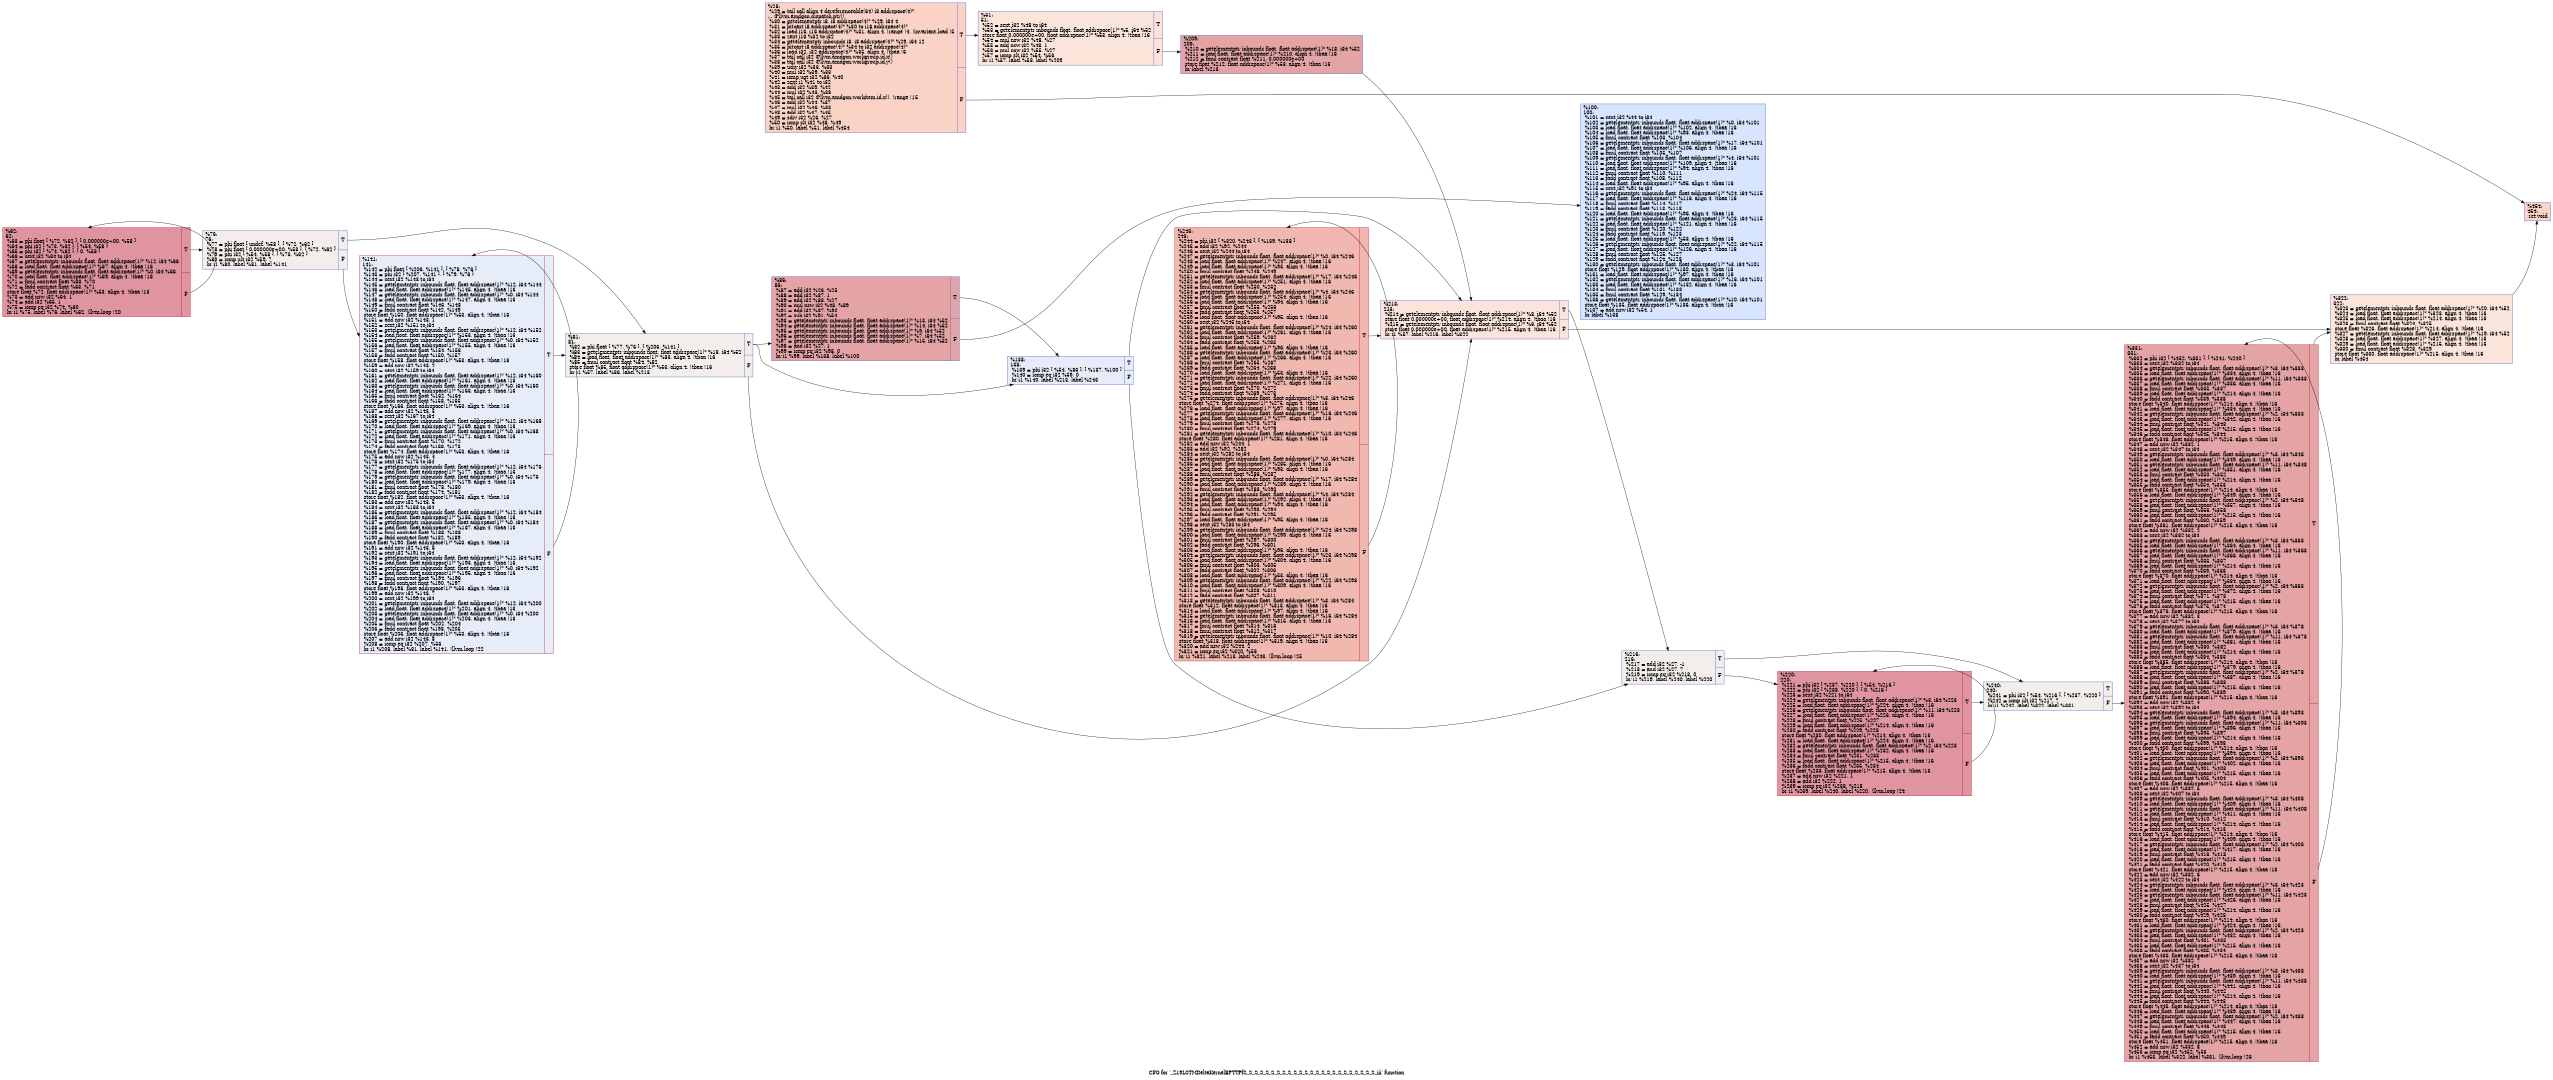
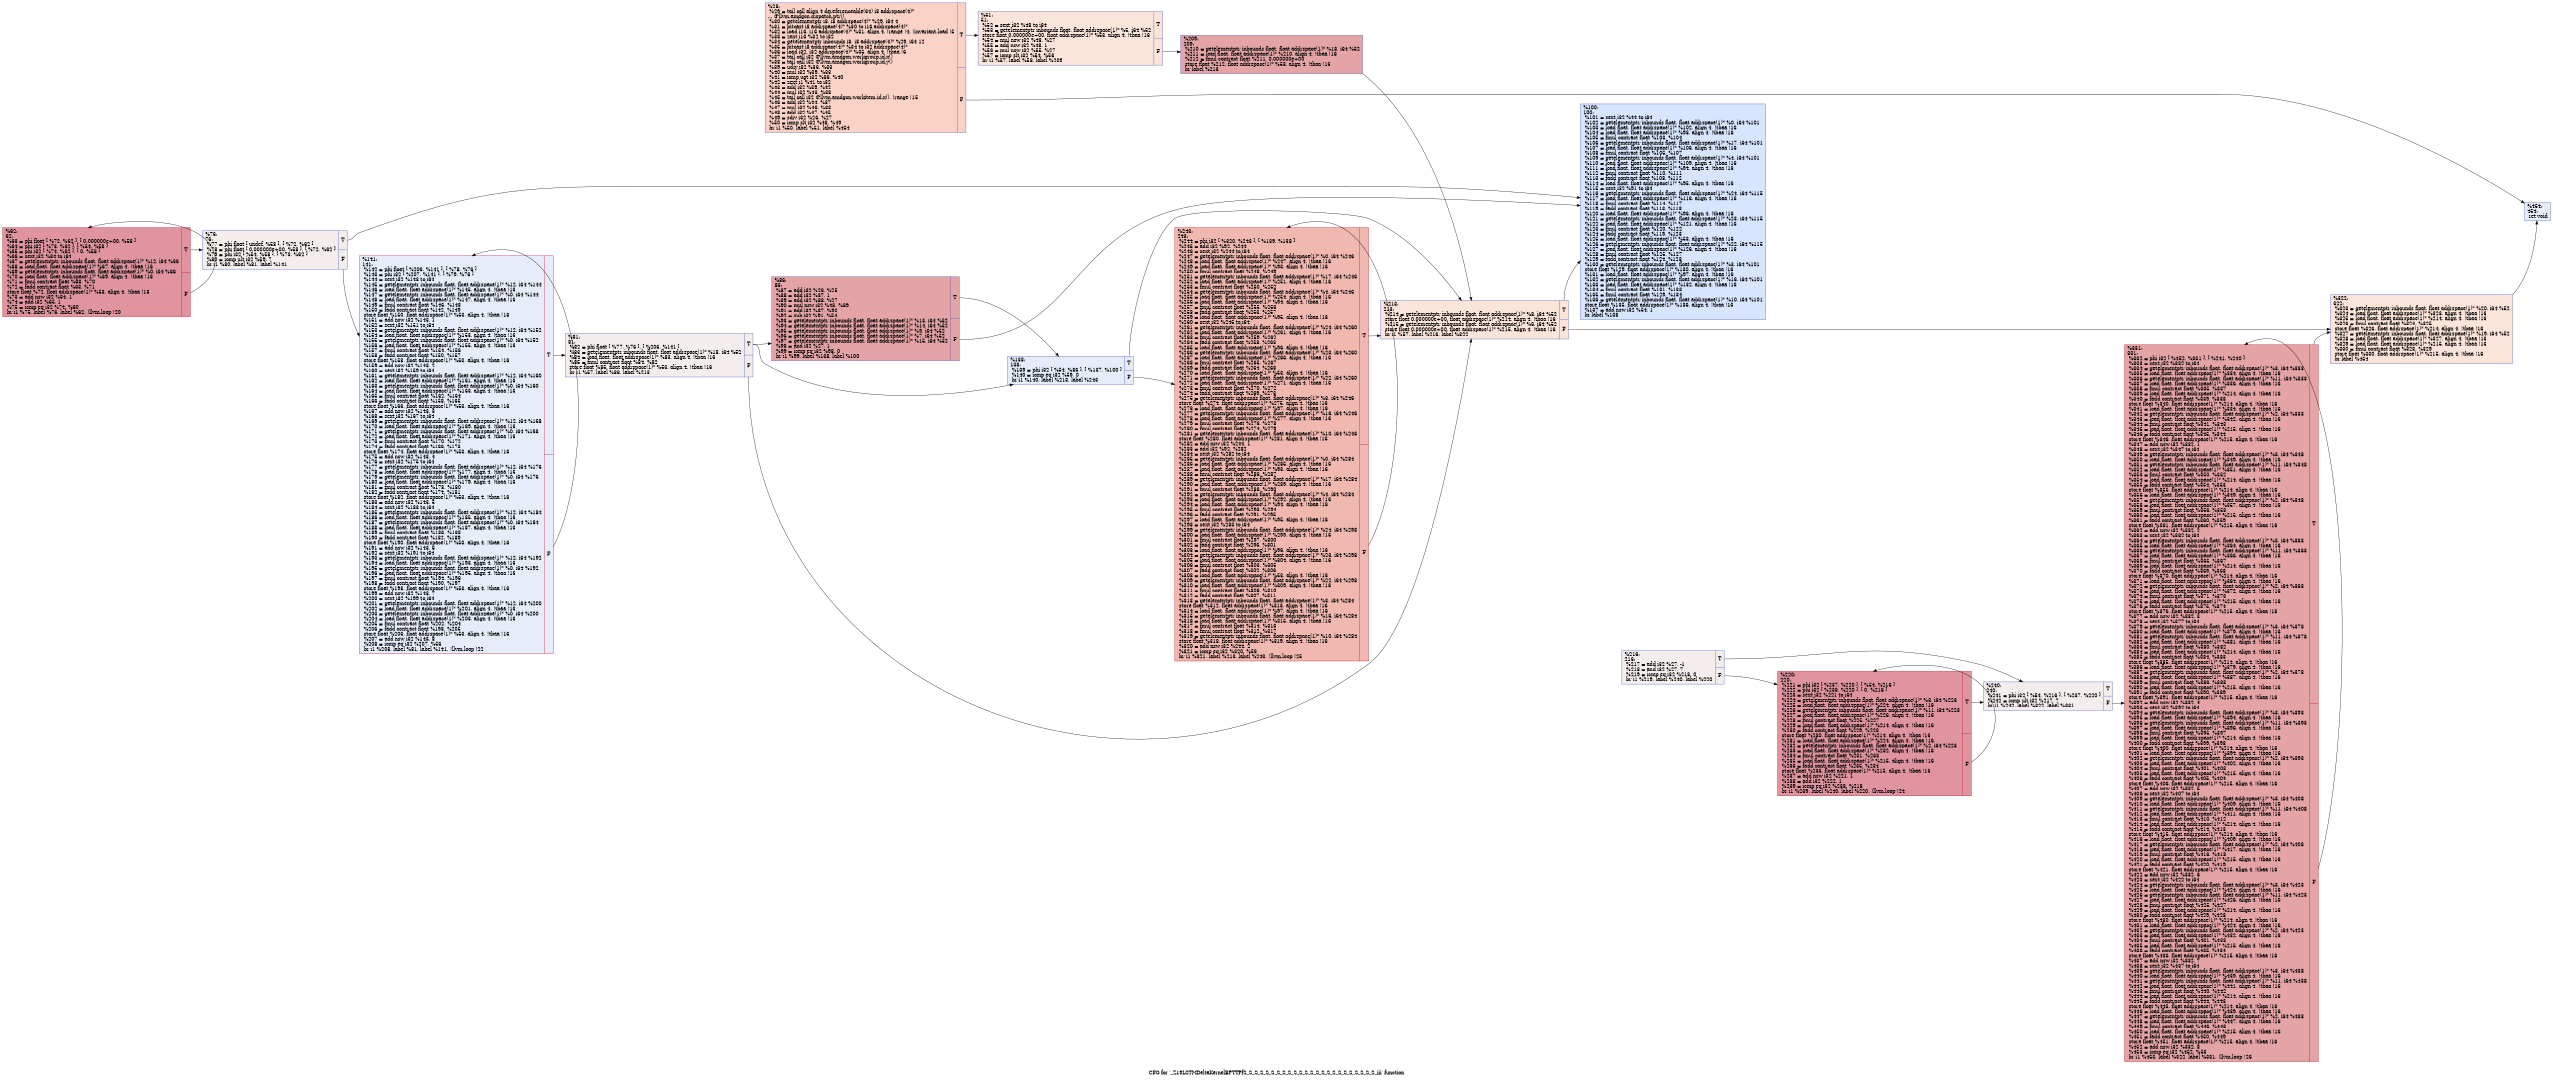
(2537, 212) -> (2537, 212)
(513, 233) -> (958, 186)
(1621, 478) -> (1568, 281)
(1255, 708) -> (1153, 379)
